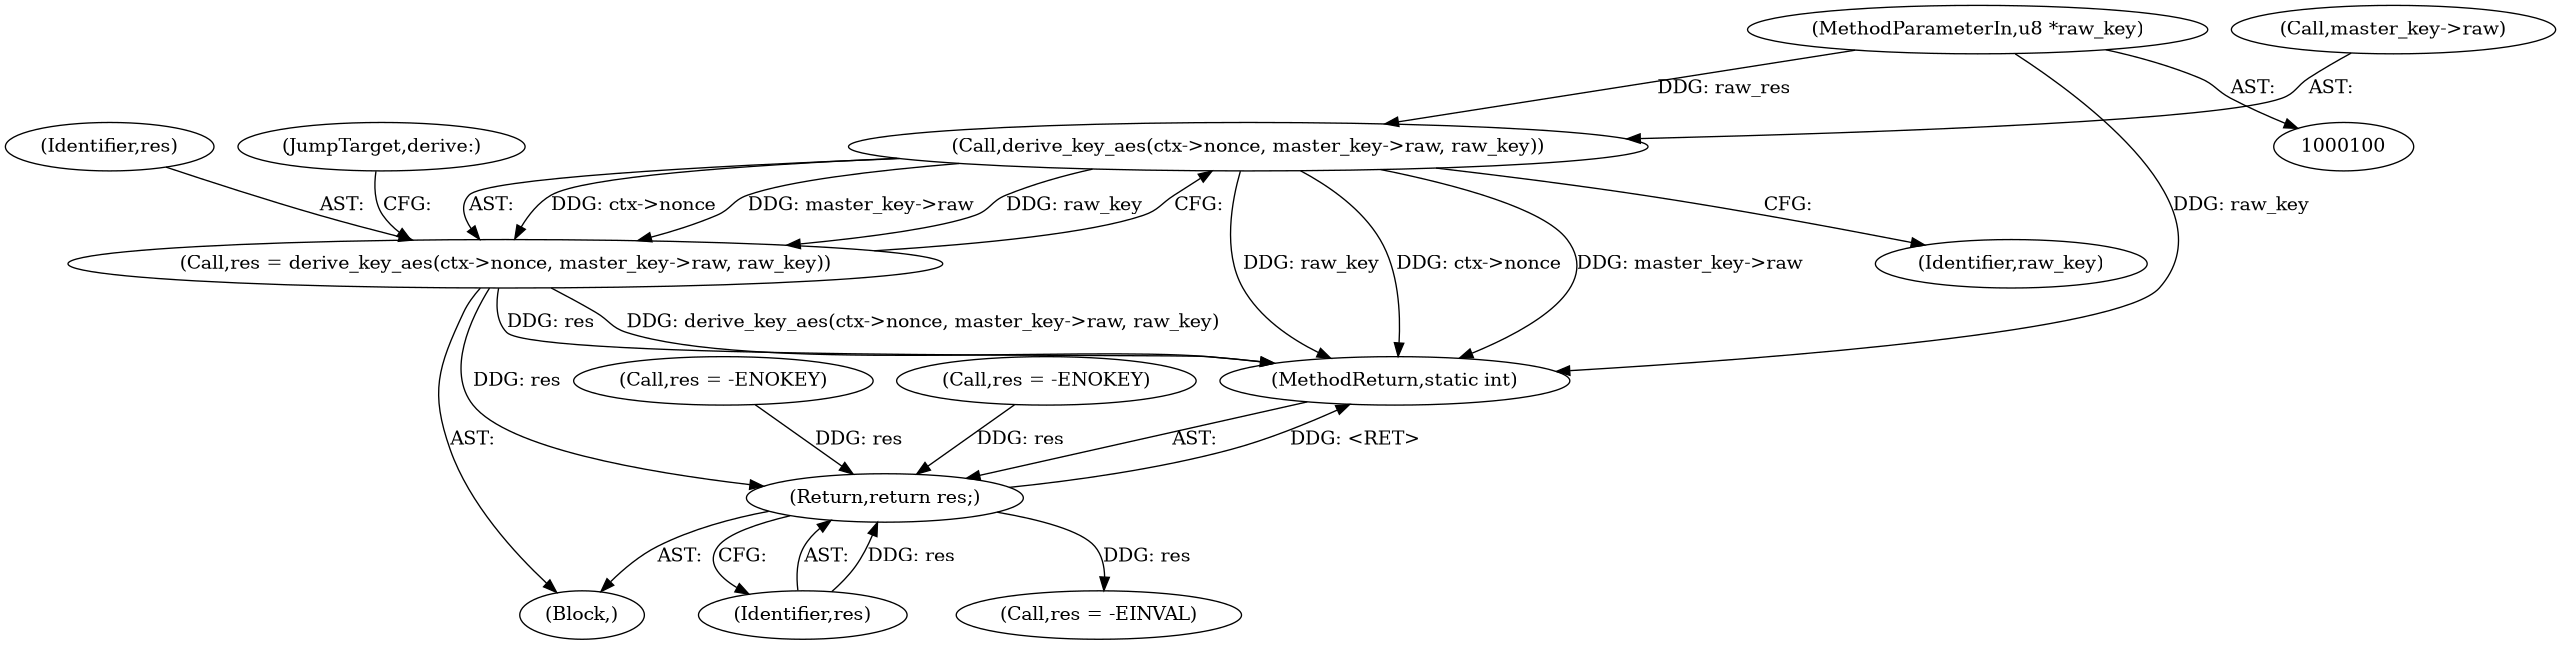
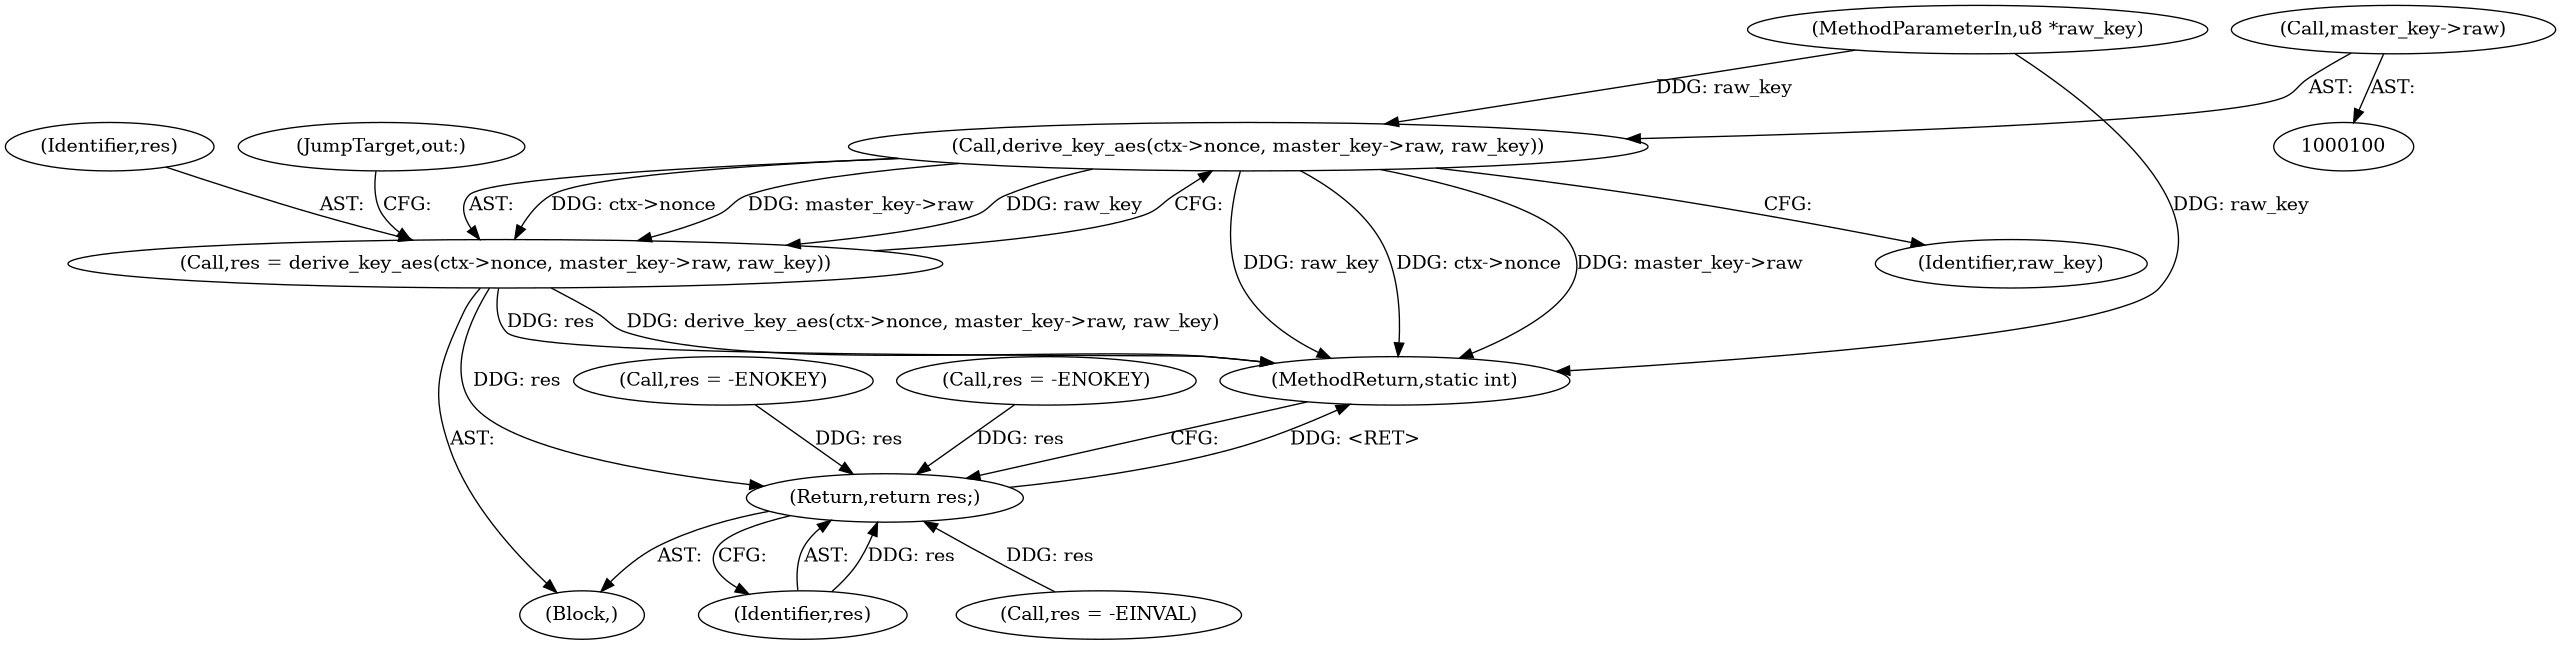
(2199, 78) -> (2371, 82)
(1725, 88) -> (1725, 88)
(382, 147) -> (382, 147)
(1198, 439) -> (1198, 439)
(1064, 529) -> (995, 561)
